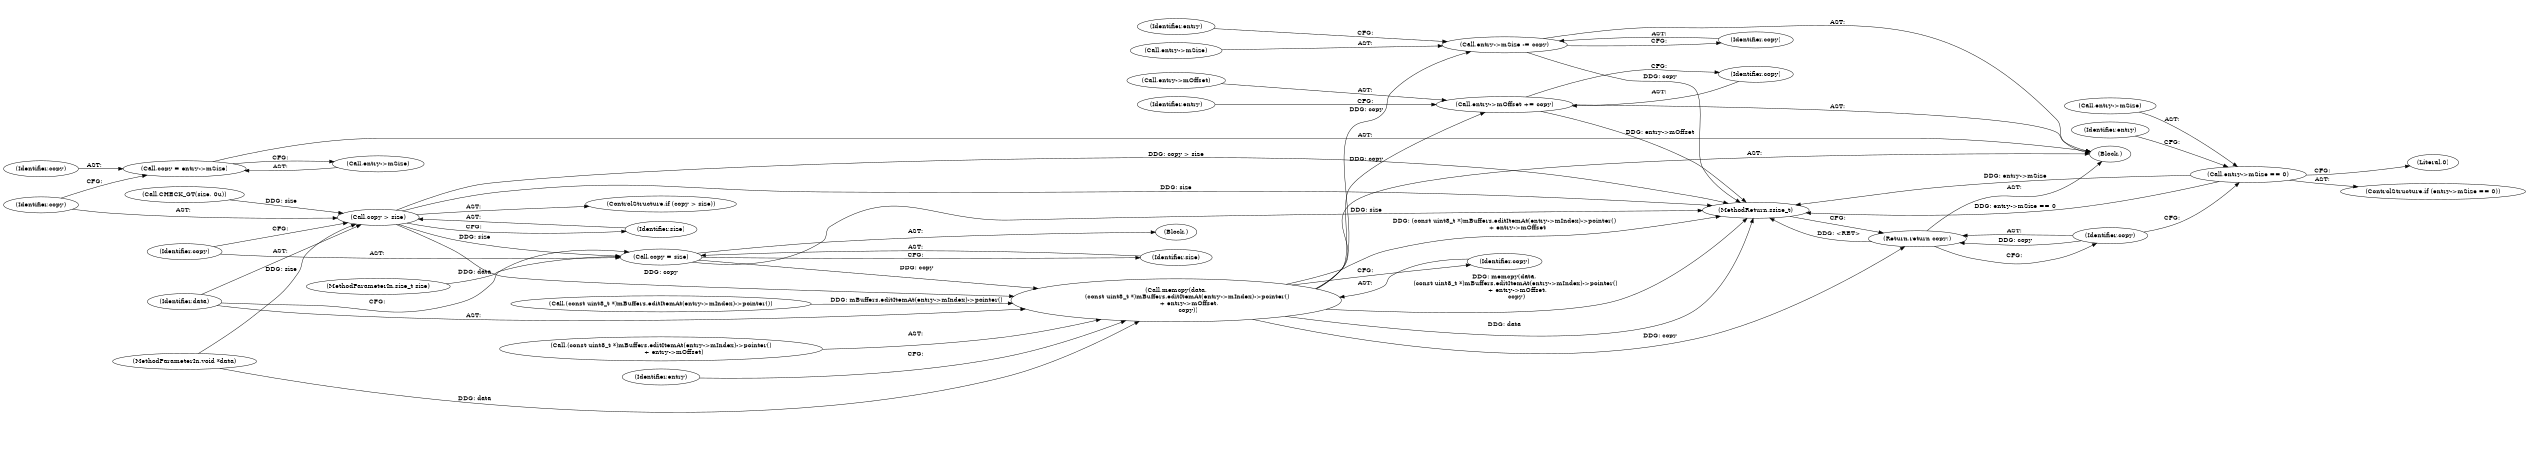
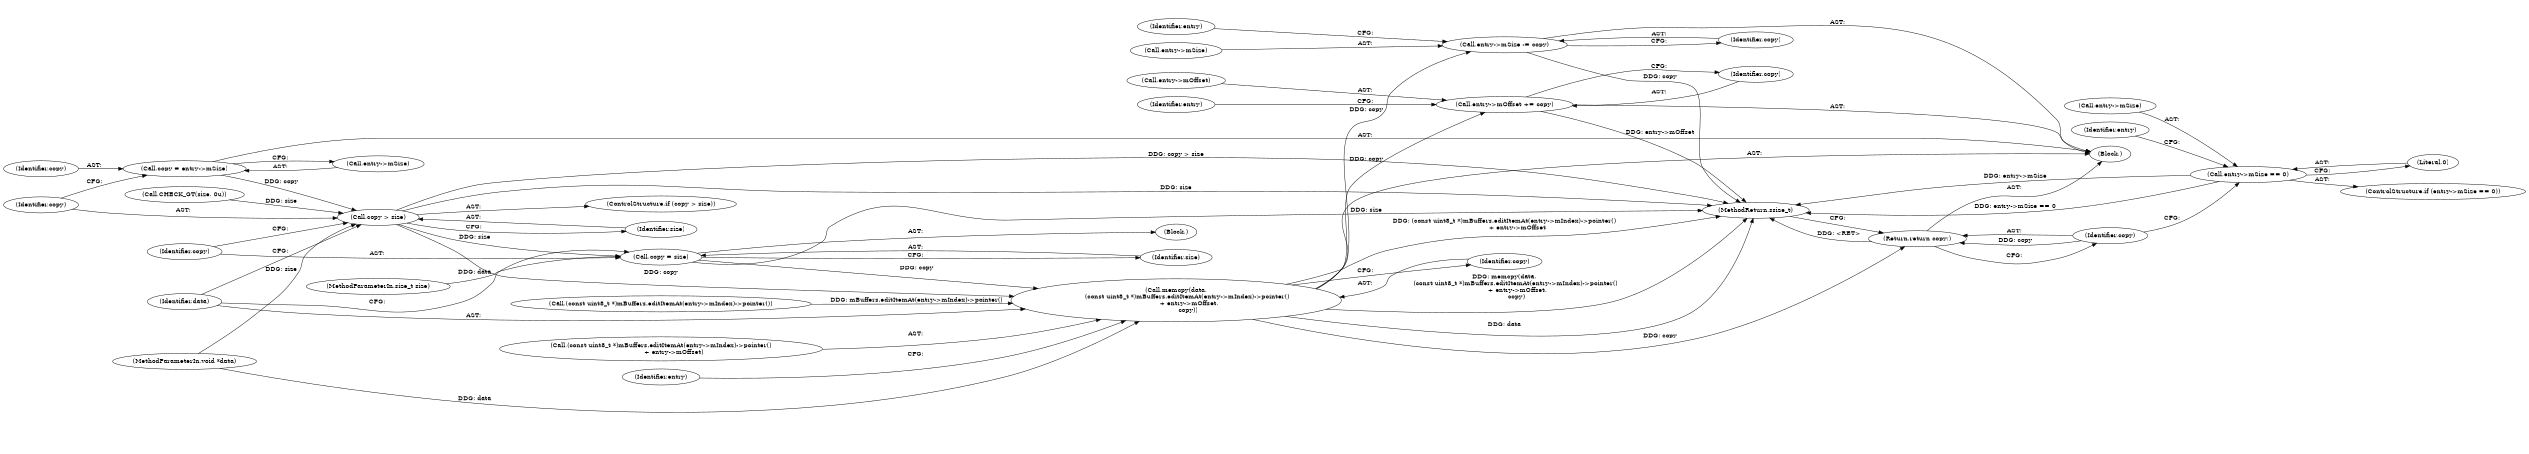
none -> (2352, 165)
none -> (287, 190)
(281, 251) -> (281, 251)
